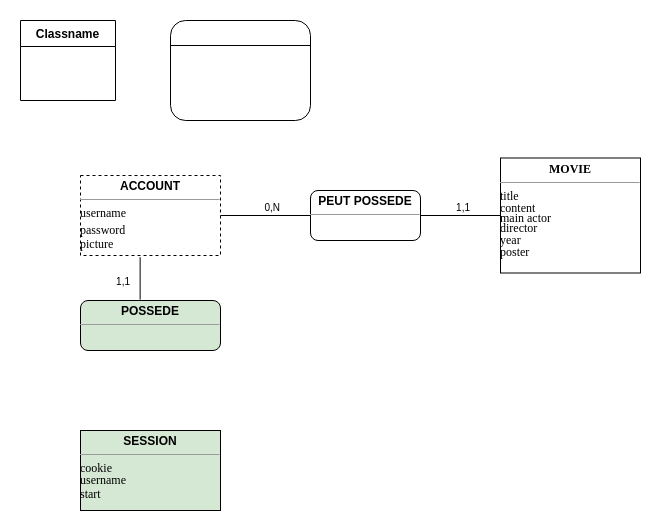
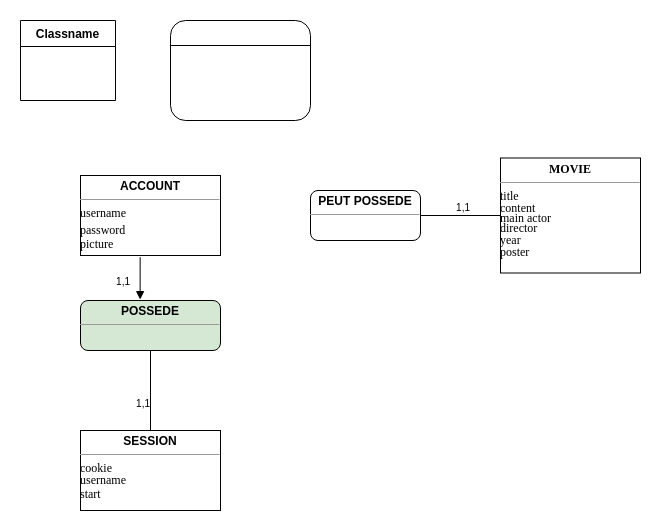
(151, 216) -> (151, 216)
(266, 216) -> none
(140, 294) -> (140, 291)
none -> (151, 391)
(151, 471) -> (151, 471)
